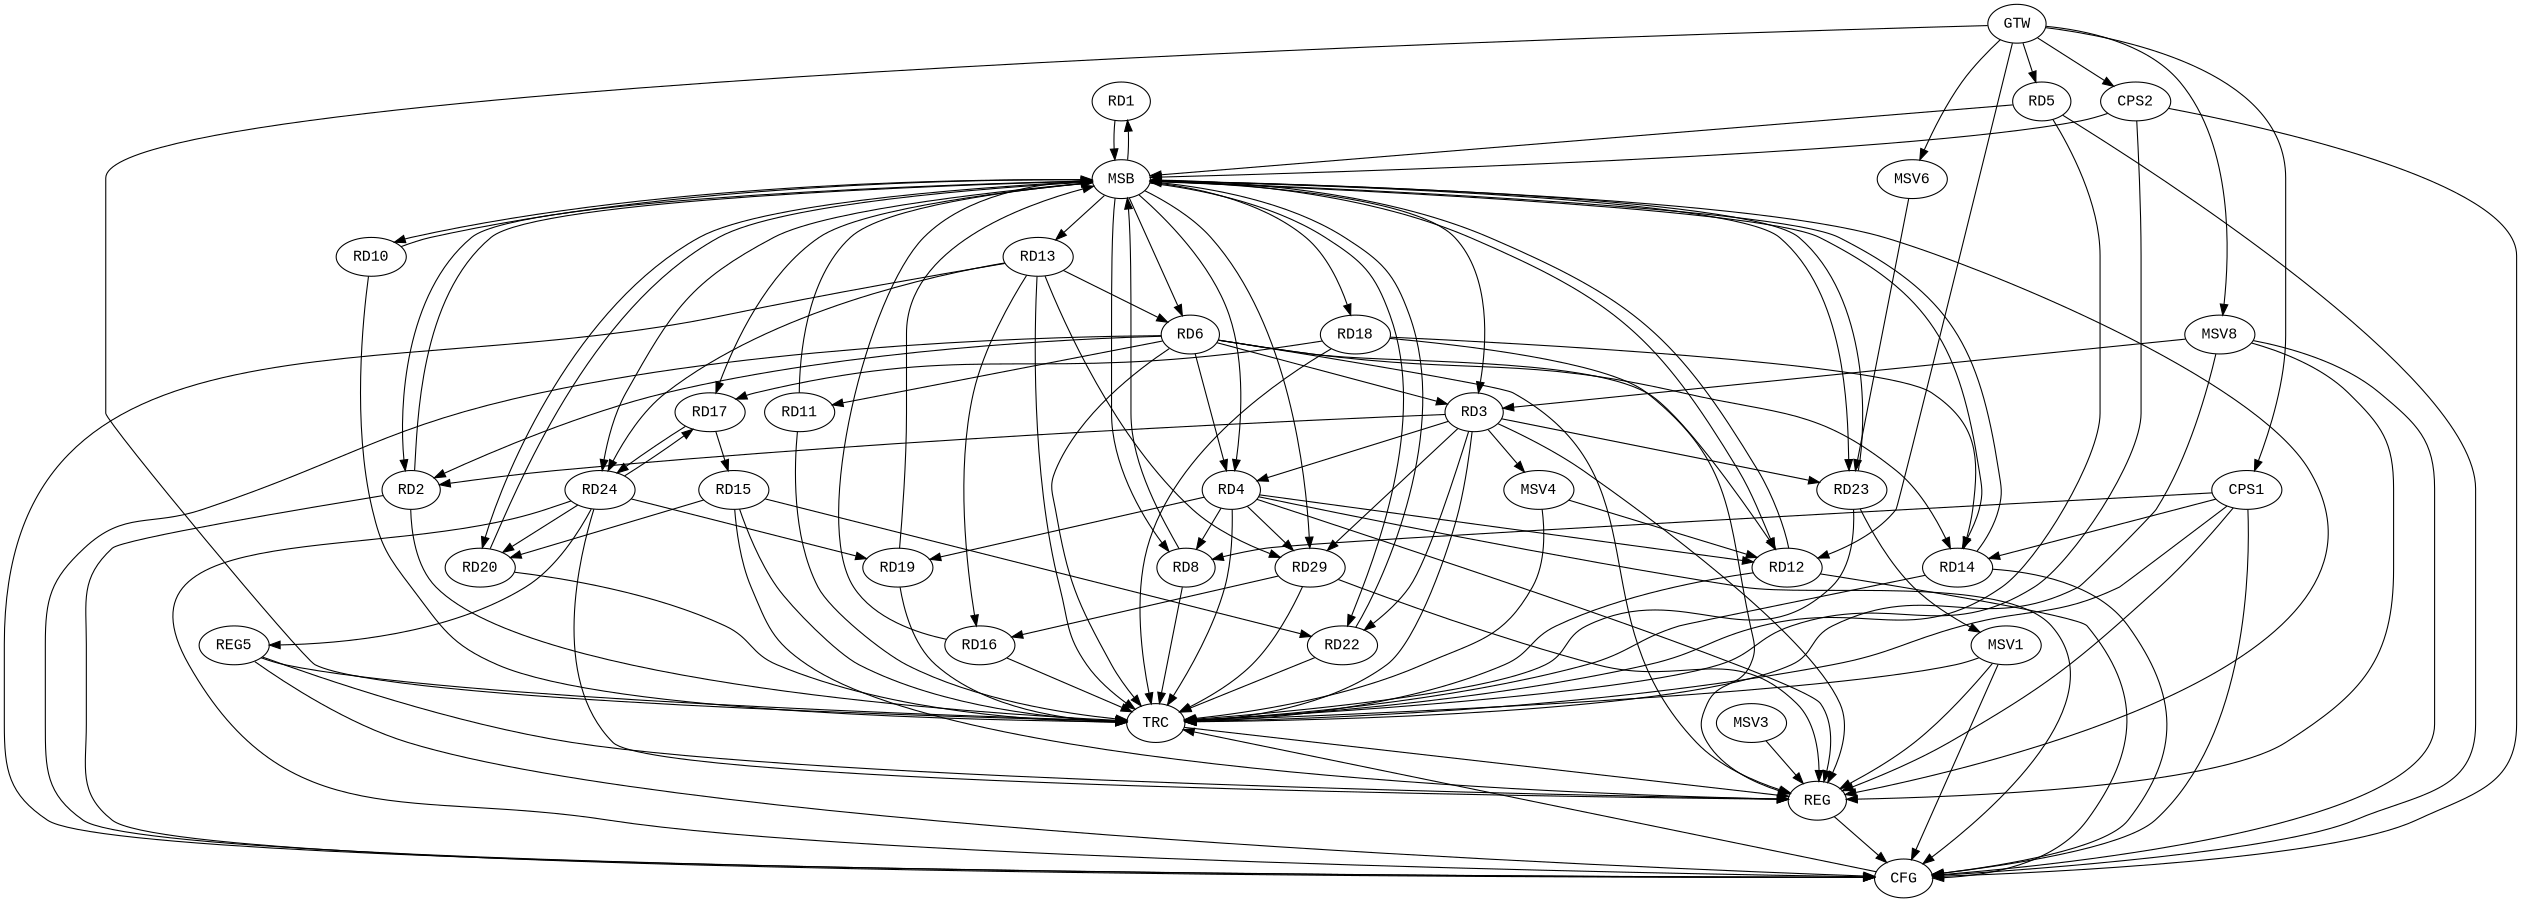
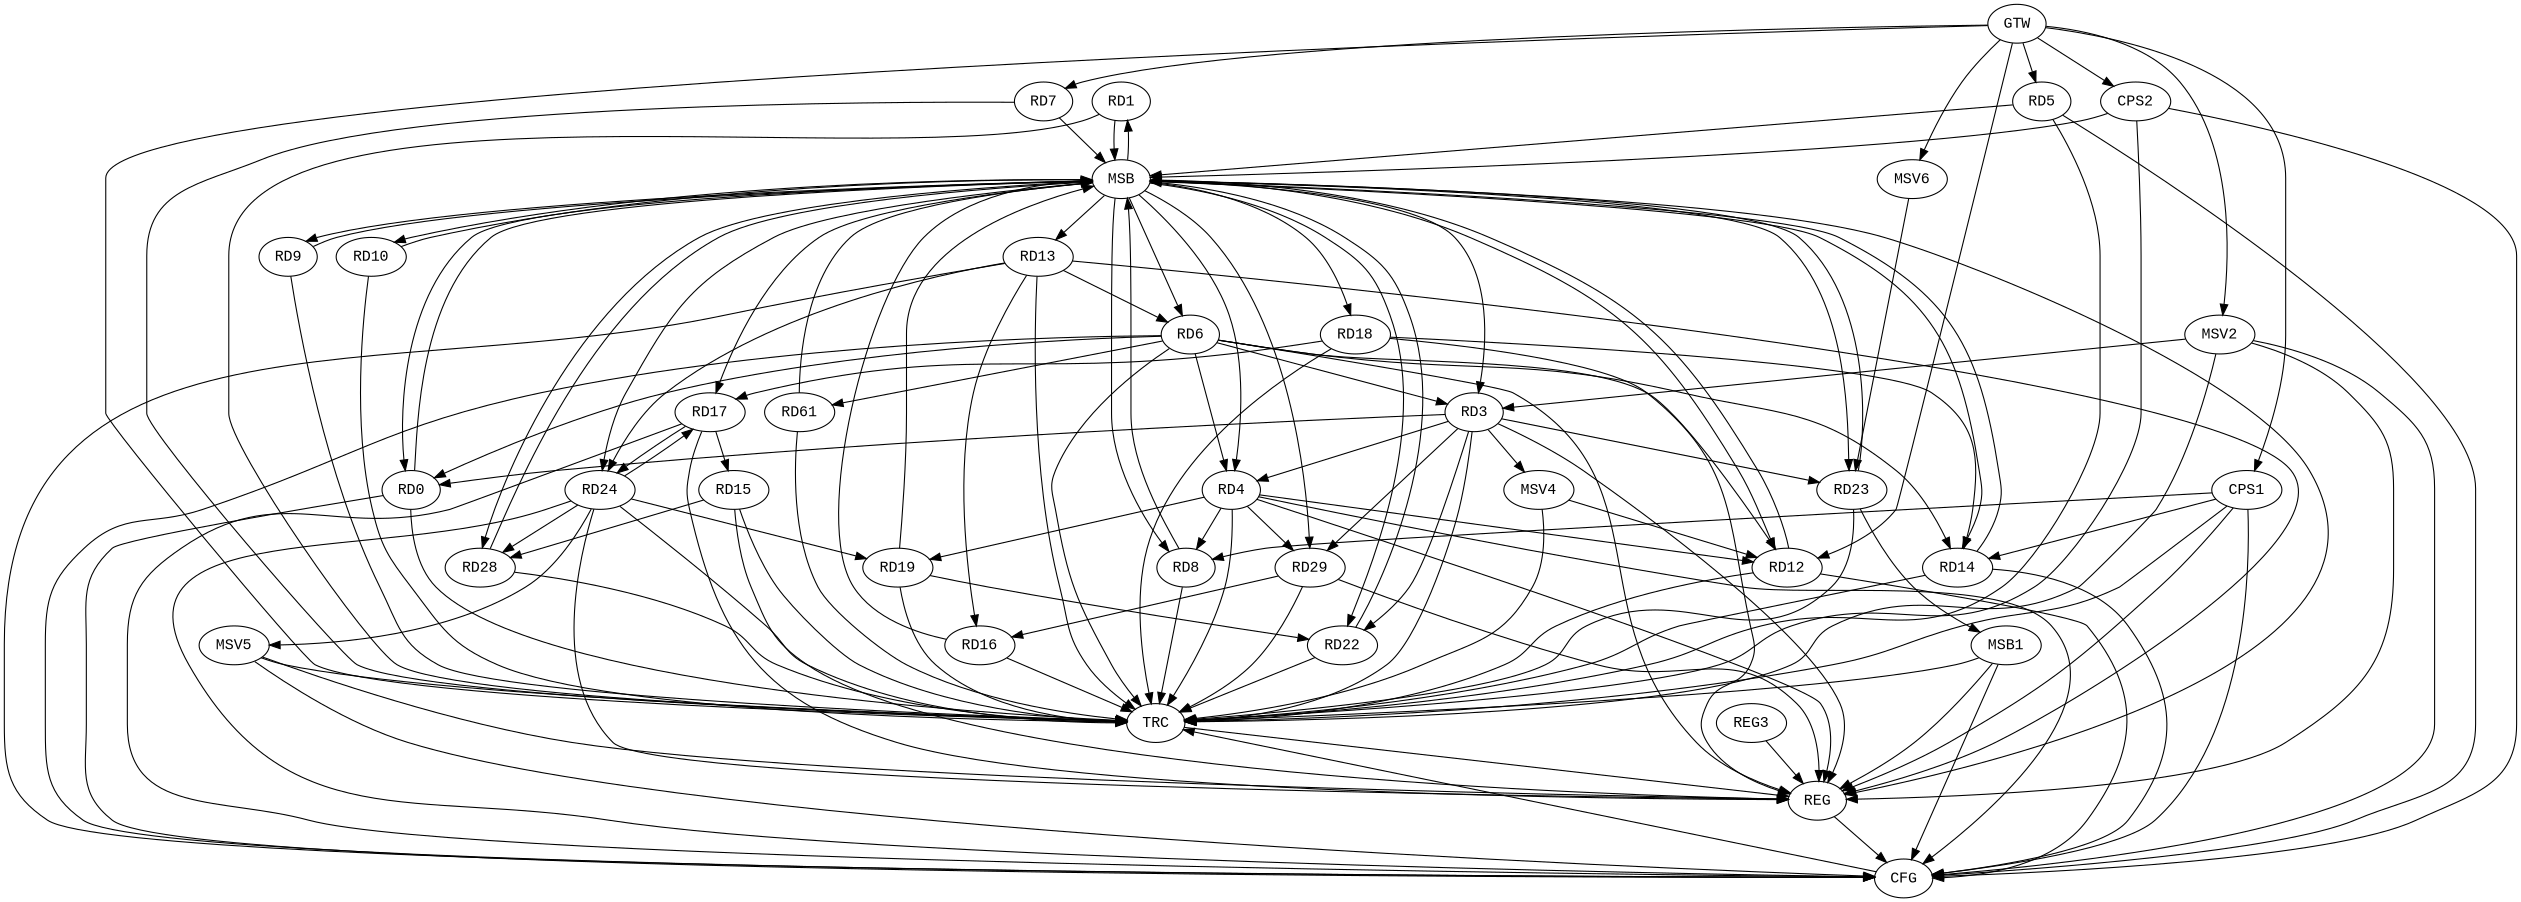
none -> (1044, 101)
none -> (288, 257)
(2220, 335) -> (2220, 335)
none -> (229, 389)
(800, 412) -> (800, 412)
(1121, 423) -> (2017, 383)
(411, 490) -> (411, 490)
(1033, 566) -> (1104, 607)
(480, 568) -> (480, 568)
none -> (751, 613)
(234, 645) -> (234, 645)
(2006, 645) -> (2006, 645)
(1751, 723) -> (1751, 723)
none -> (1065, 771)
none -> (612, 847)
